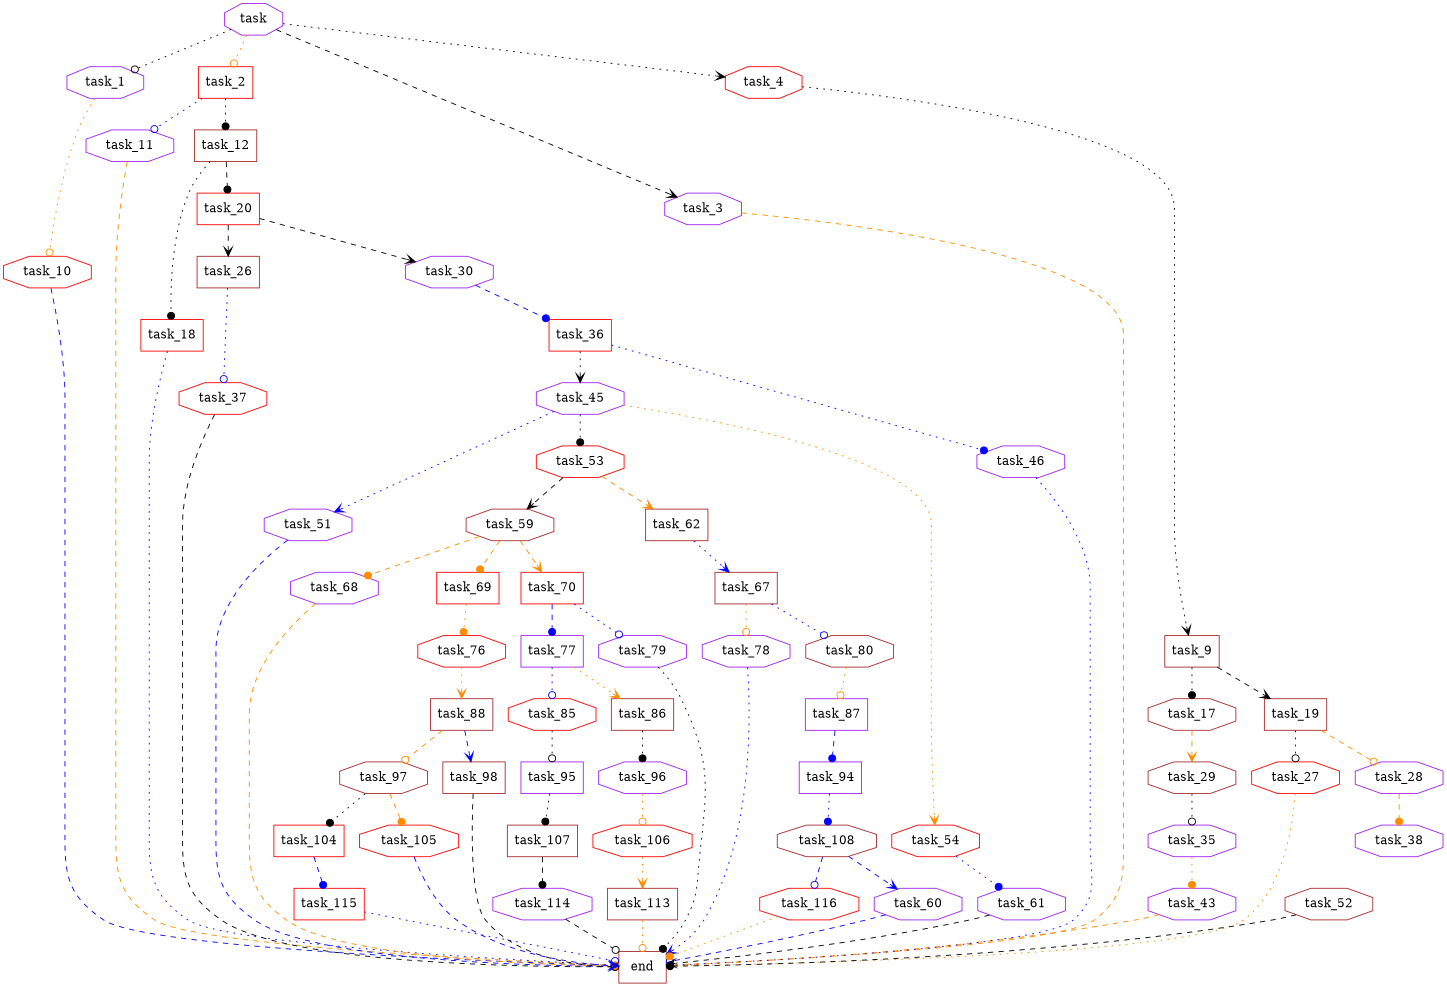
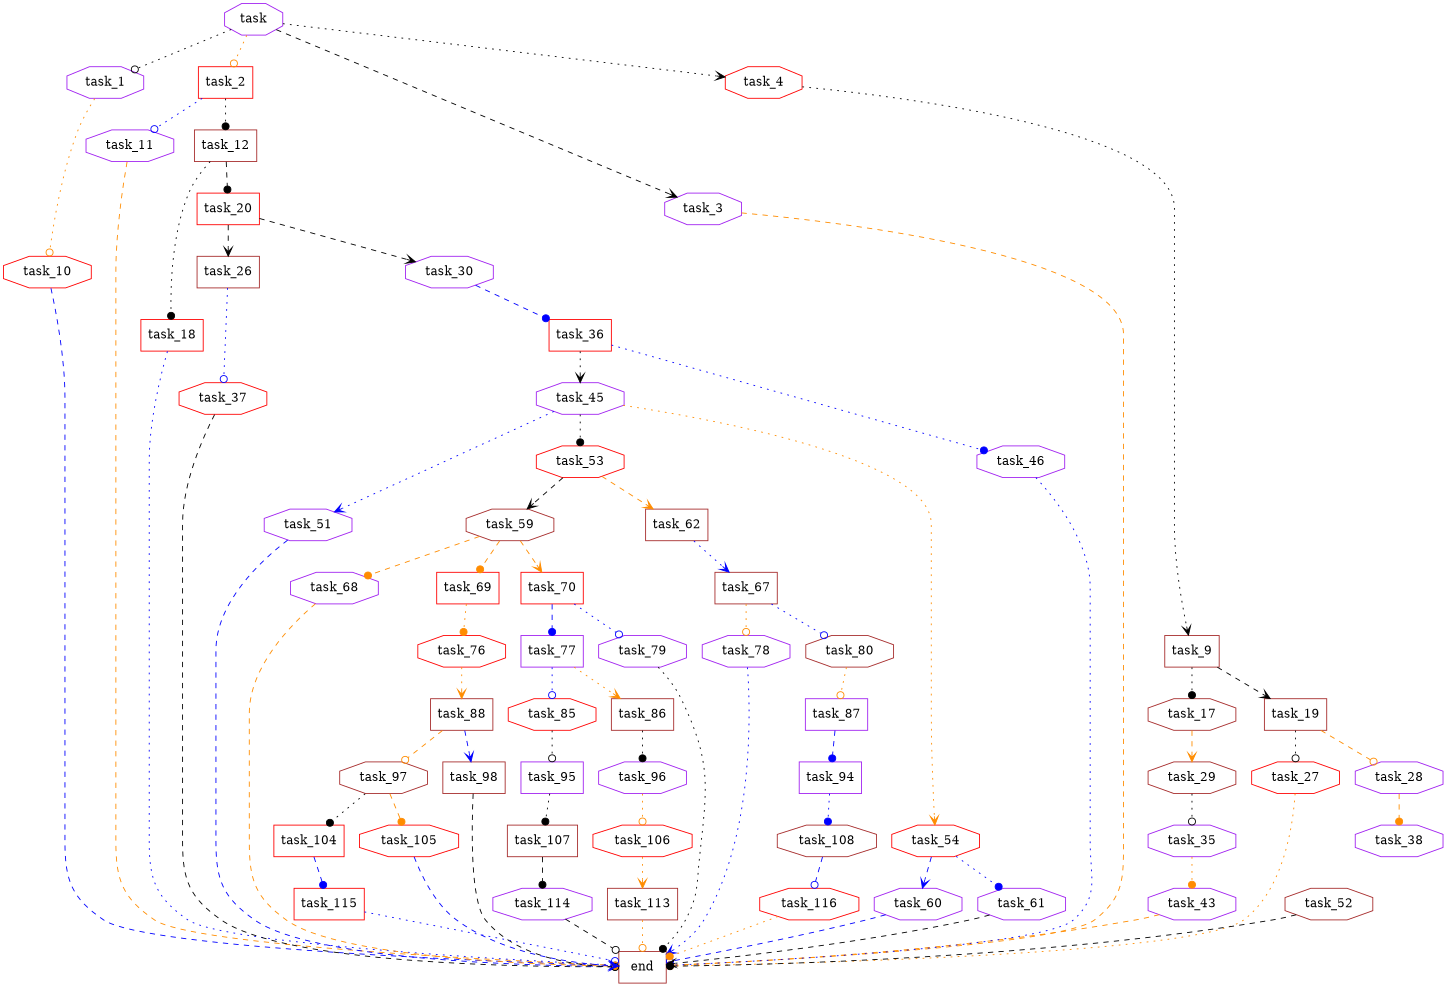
(869, 870) -> (928, 868)
